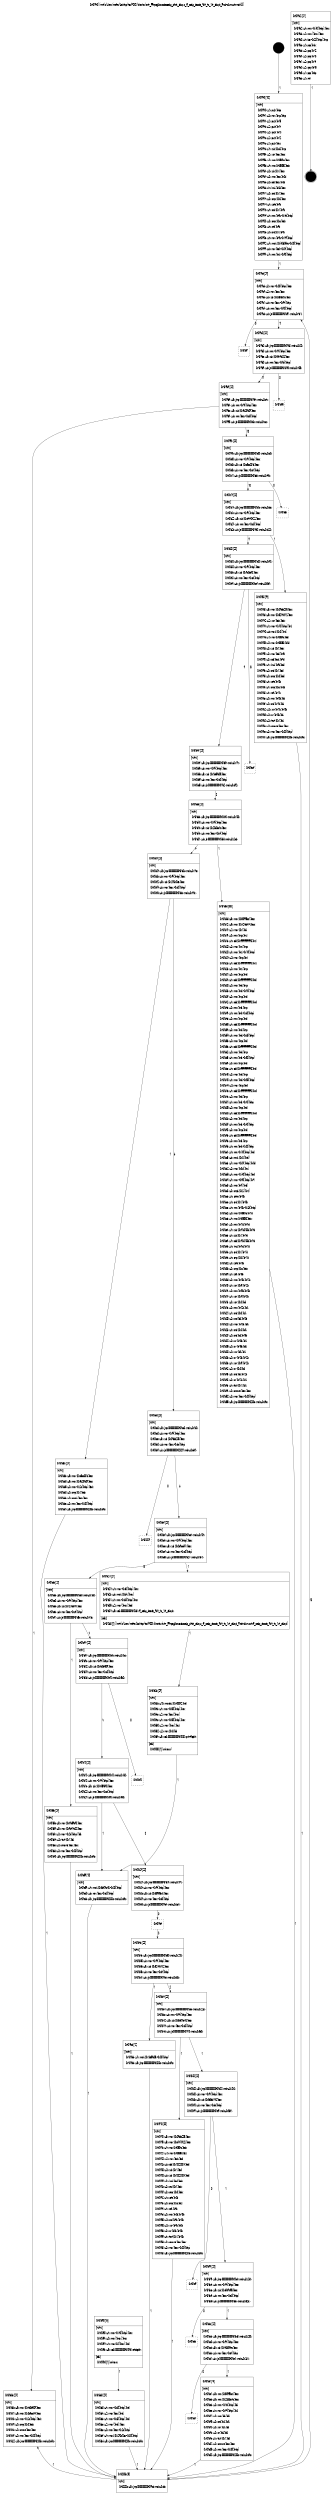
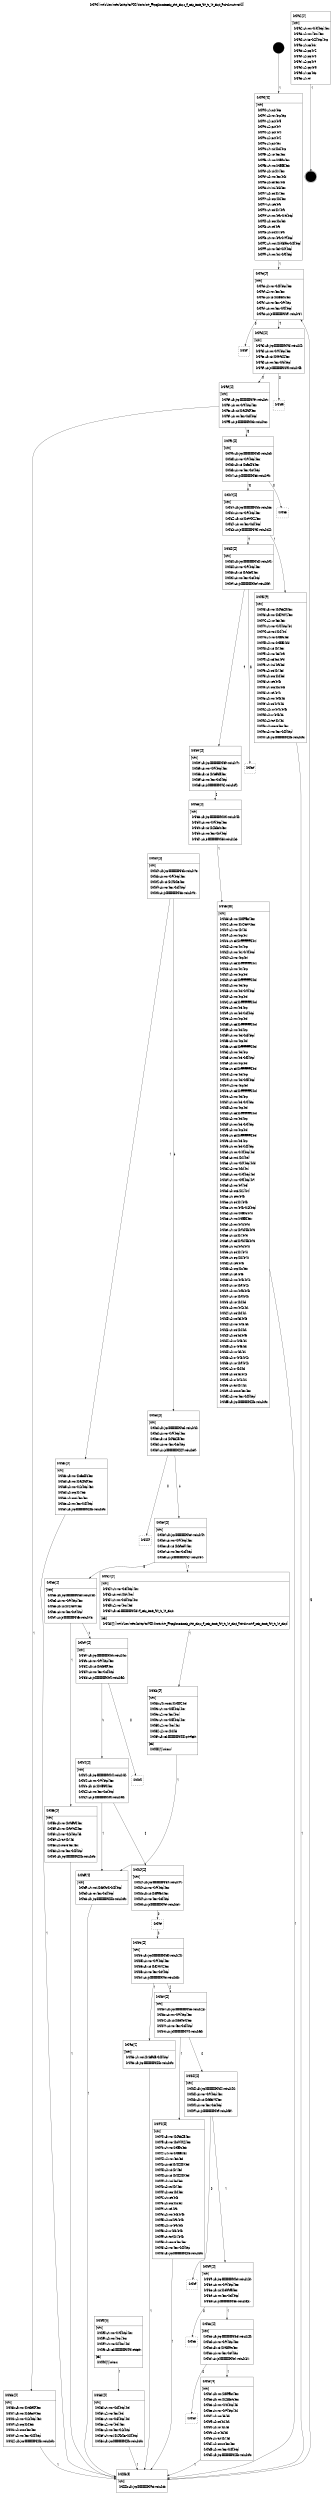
(195, 849) -> none
(202, 2055) -> (202, 2055)
(72, 2474) -> (72, 2472)
